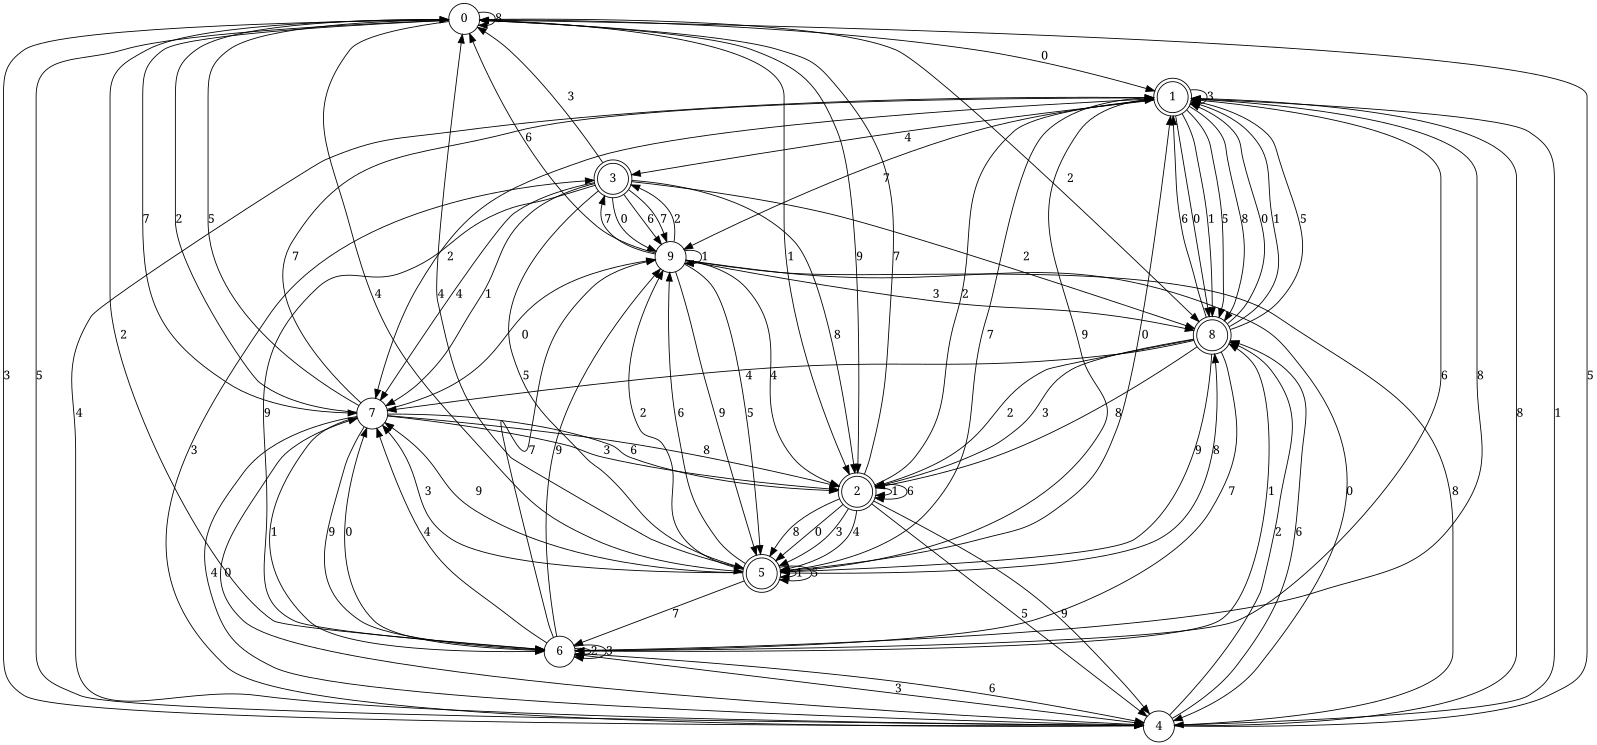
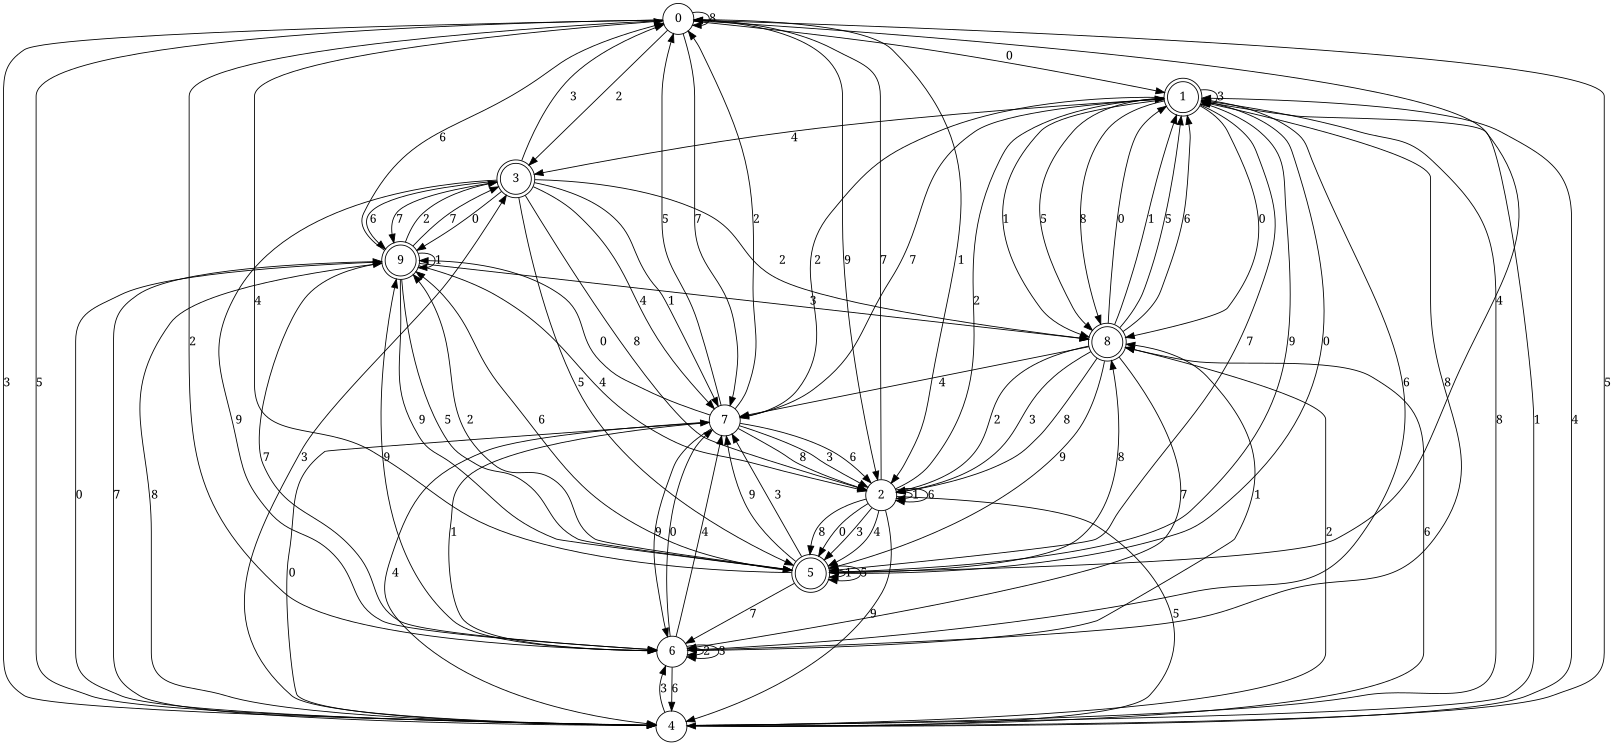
(886, 47) -> (602, 95)
(916, 150) -> (113, 636)
(671, 257) -> (401, 260)
(857, 492) -> (881, 495)
